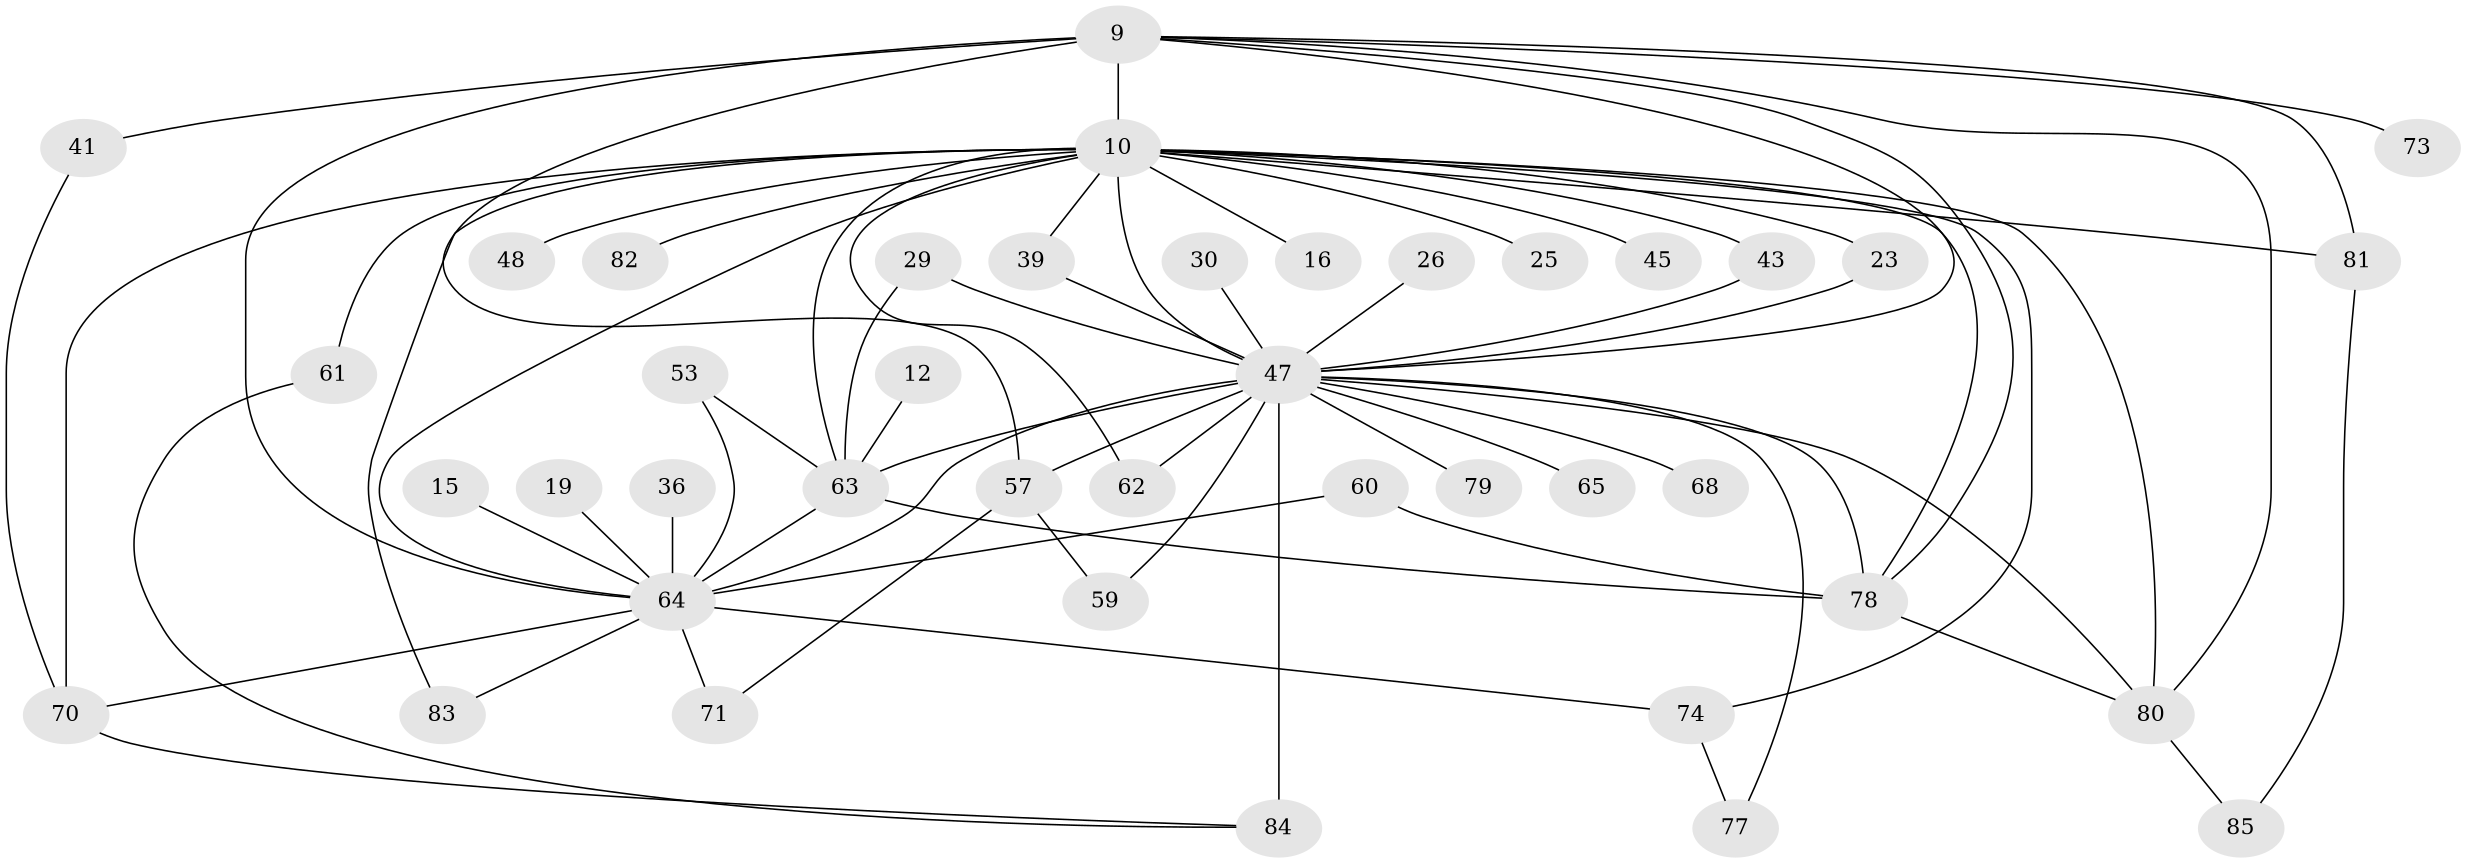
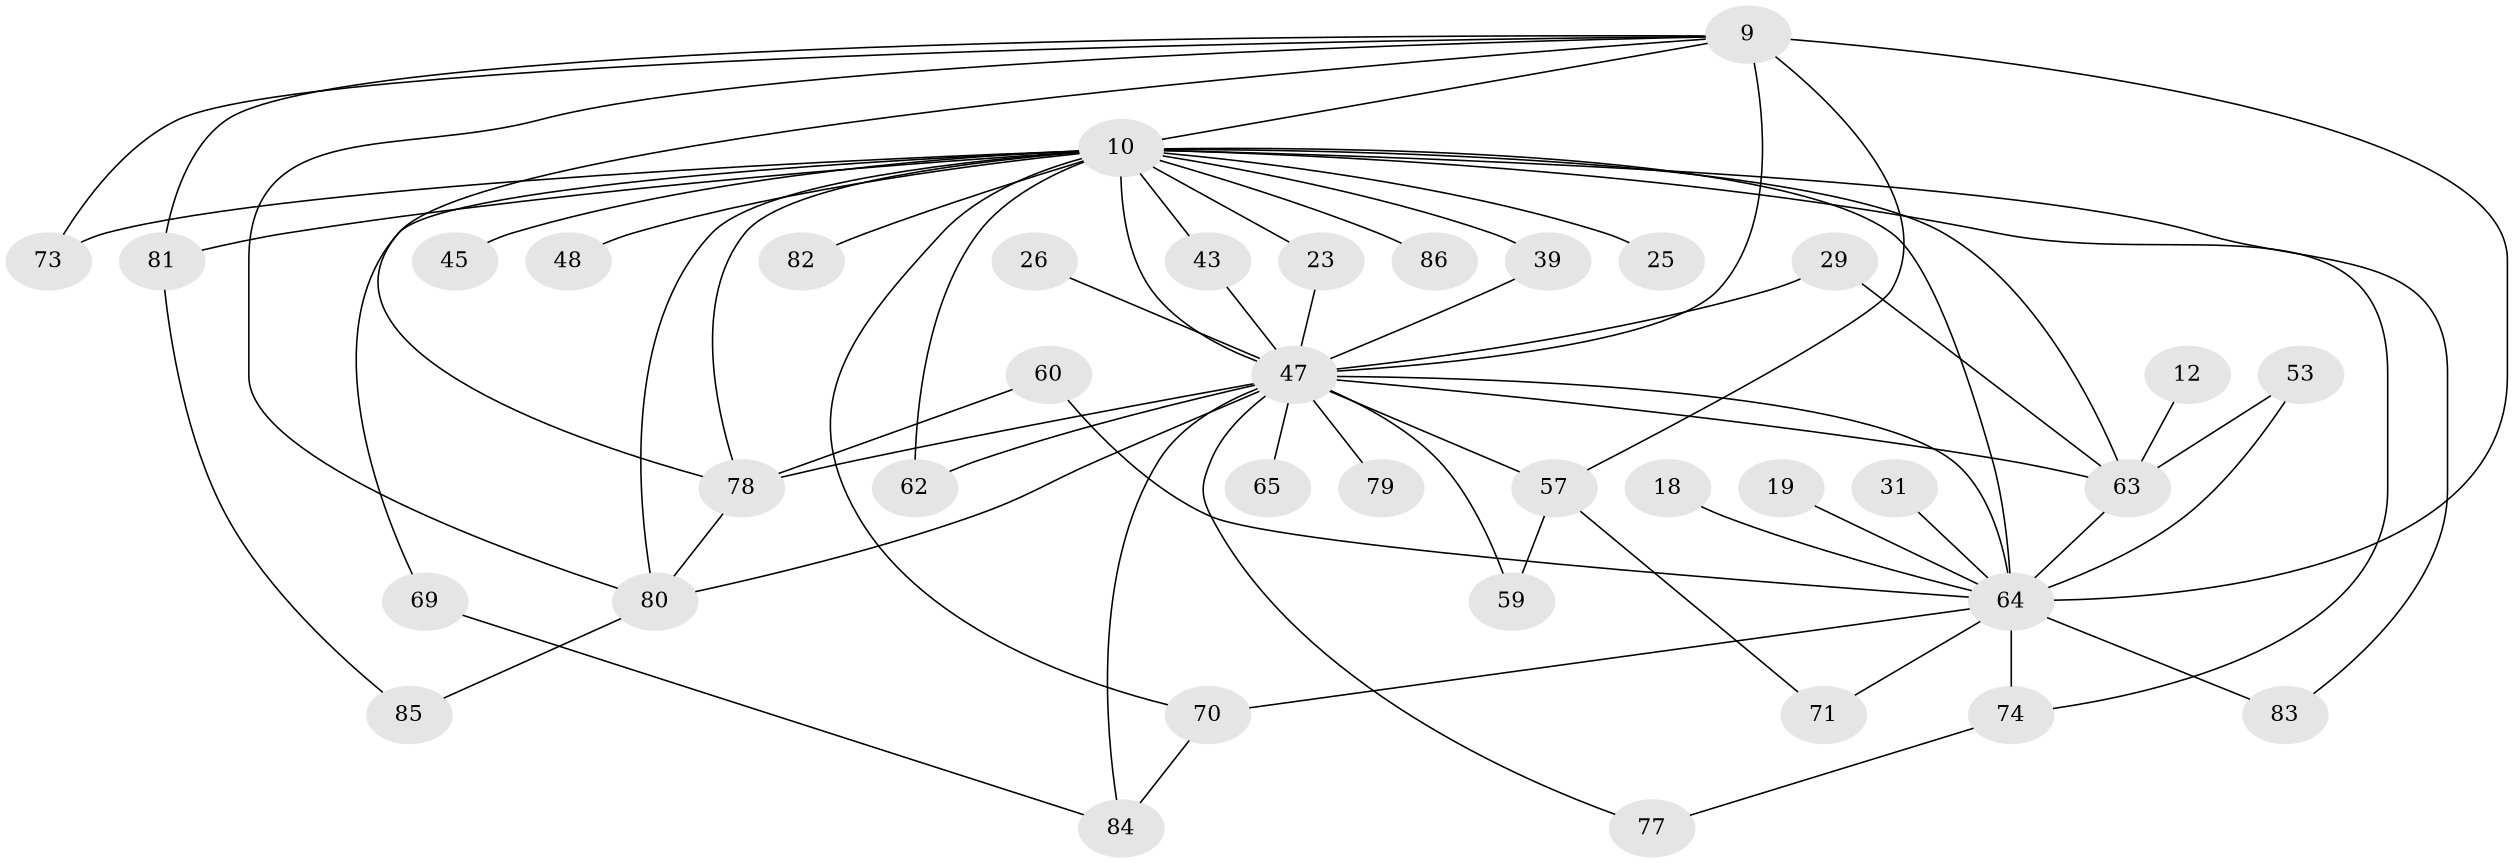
(83, 148) -> none
none -> (603, 175)
(1205, 261) -> none
(1318, 261) -> (1435, 261)
(334, 375) -> (425, 602)
(446, 488) -> (1668, 488)
(673, 488) -> (1895, 488)
(1706, 488) -> none
(1352, 565) -> none
